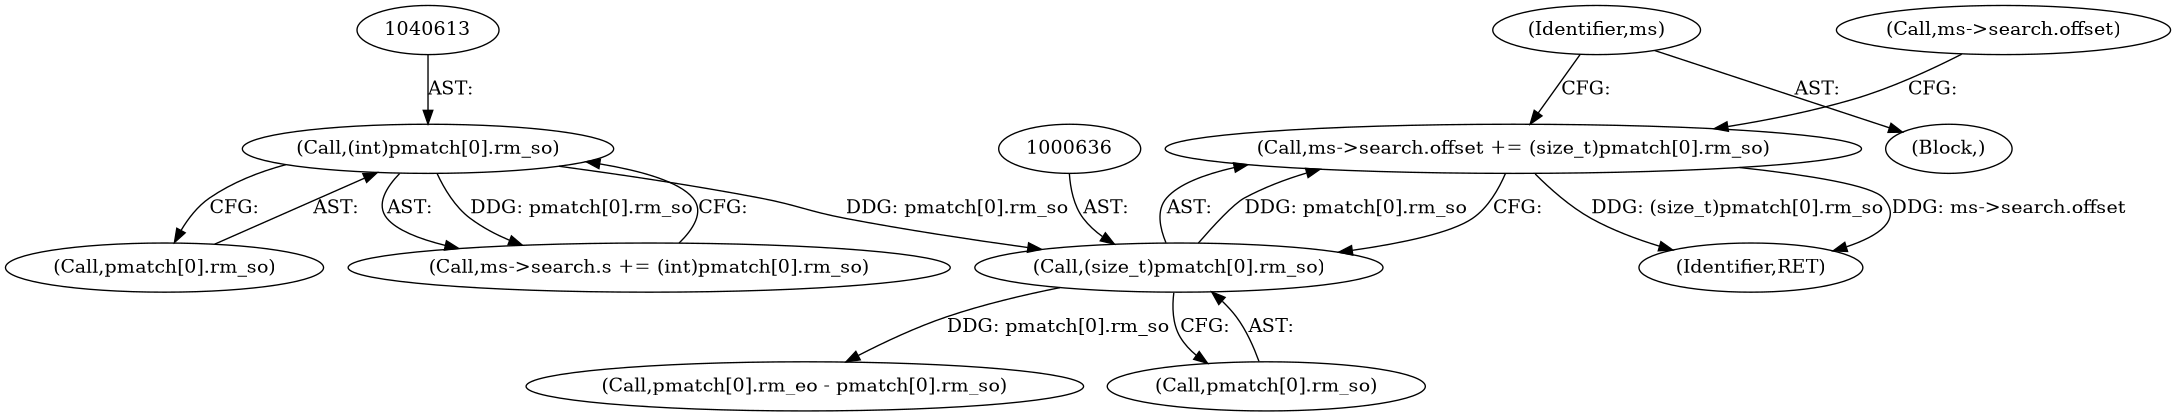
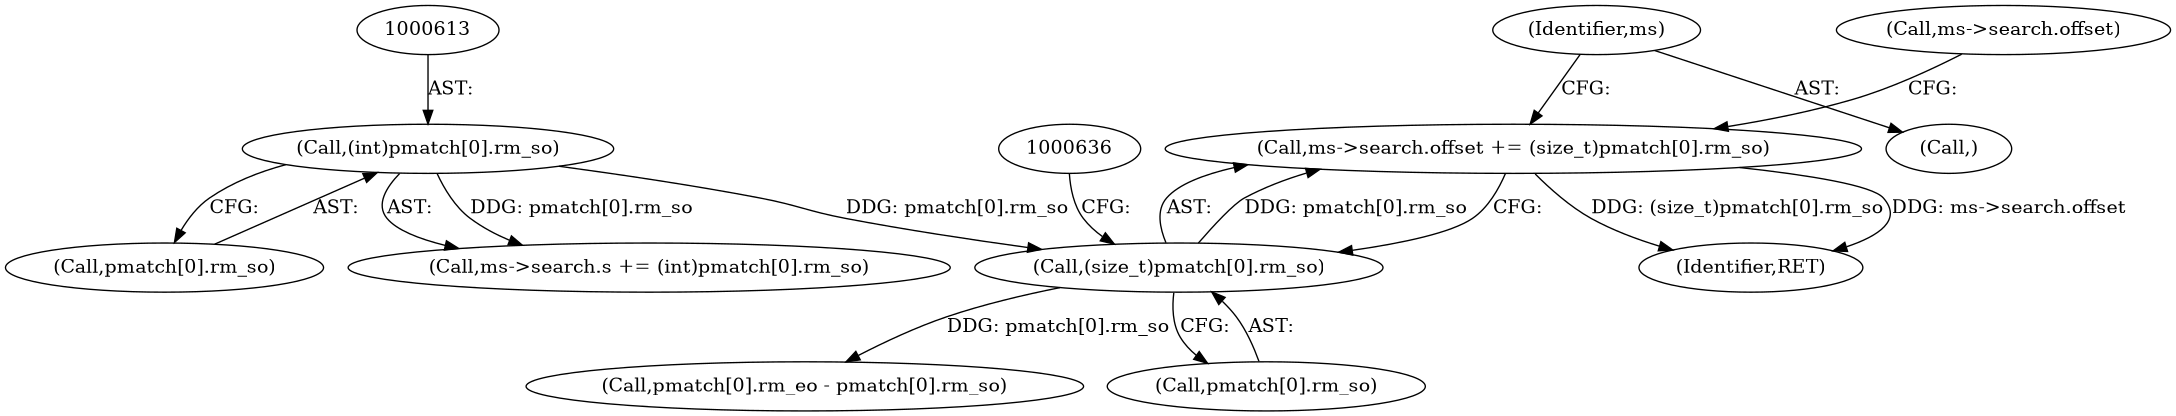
(428, 30) -> (428, 30)
(1949, 149) -> (1949, 149)
(689, 195) -> none
(1109, 208) -> (1109, 208)
